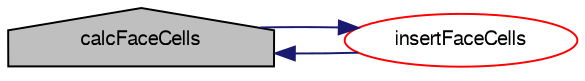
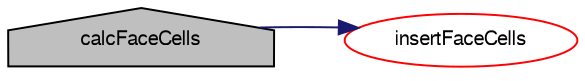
(327, 53) -> none
